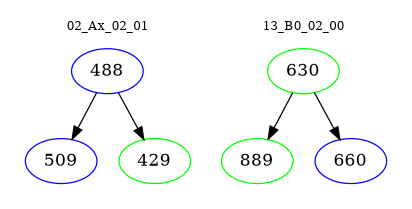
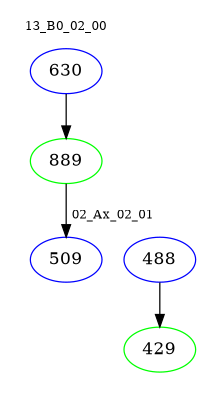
(303, 71) -> (66, 71)
(87, 110) -> (66, 211)
(351, 161) -> none
